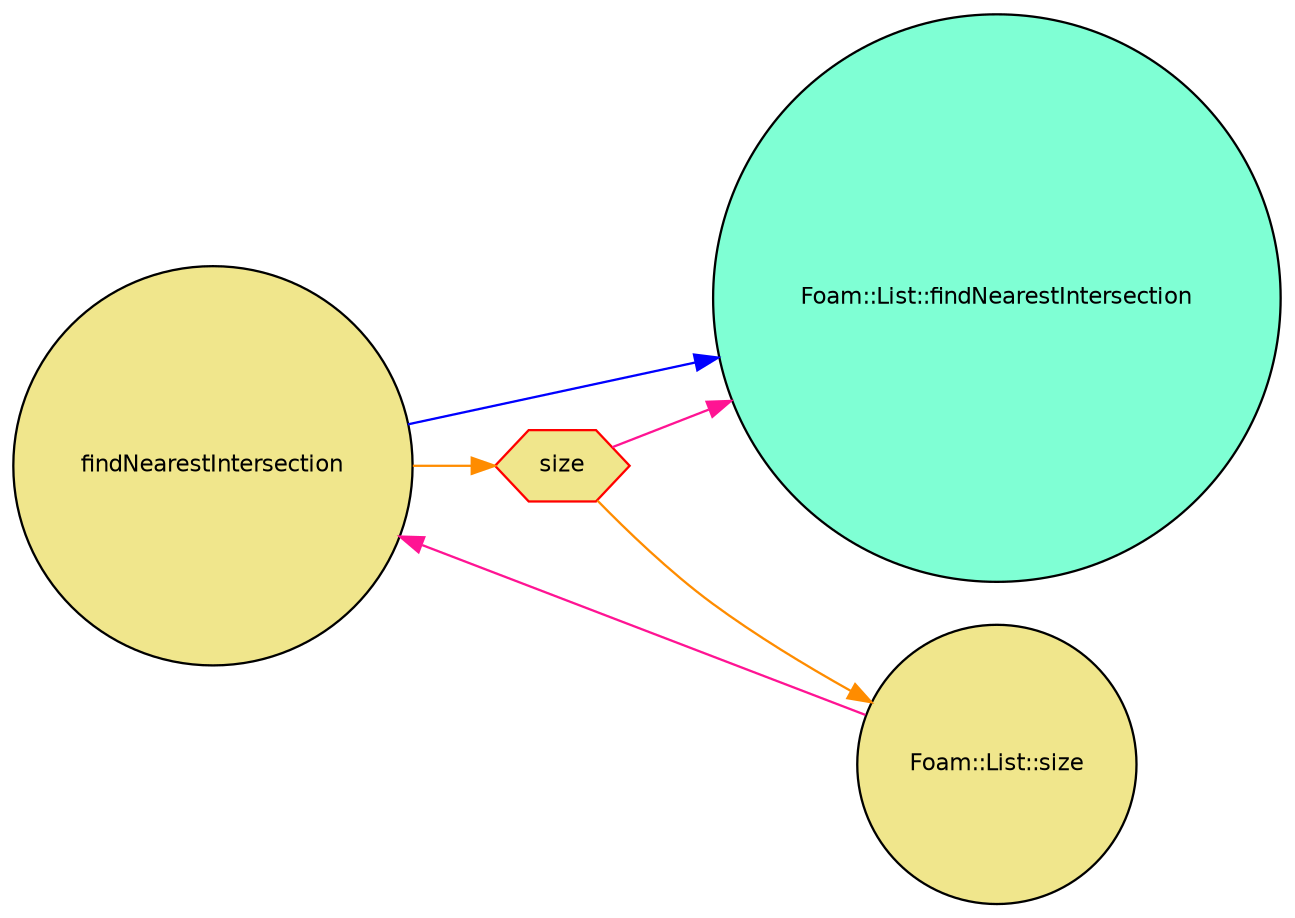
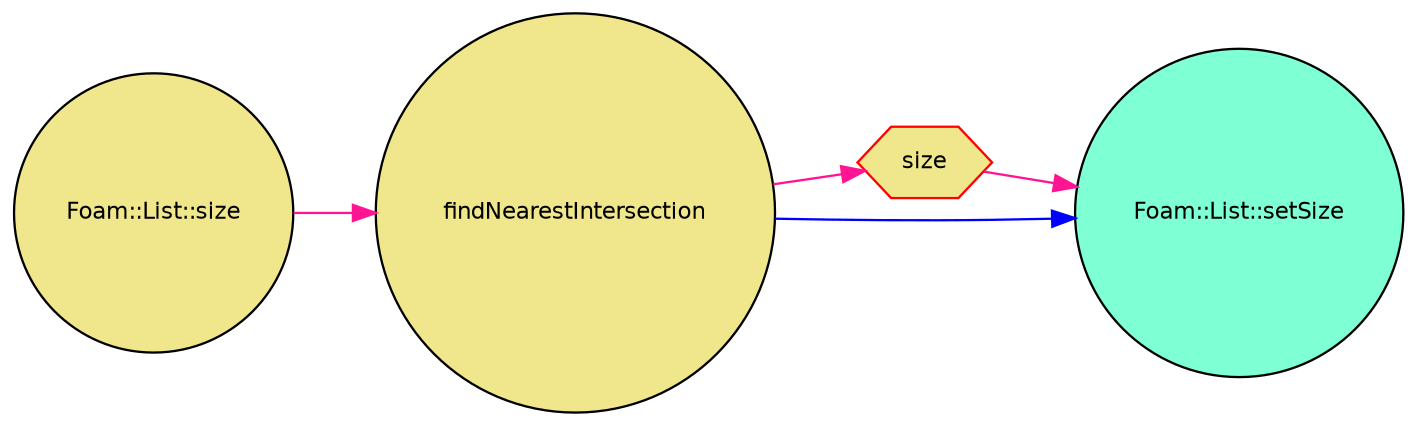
(997, 298) -> (1239, 213)
(442, 466) -> (807, 179)
(716, 606) -> none
